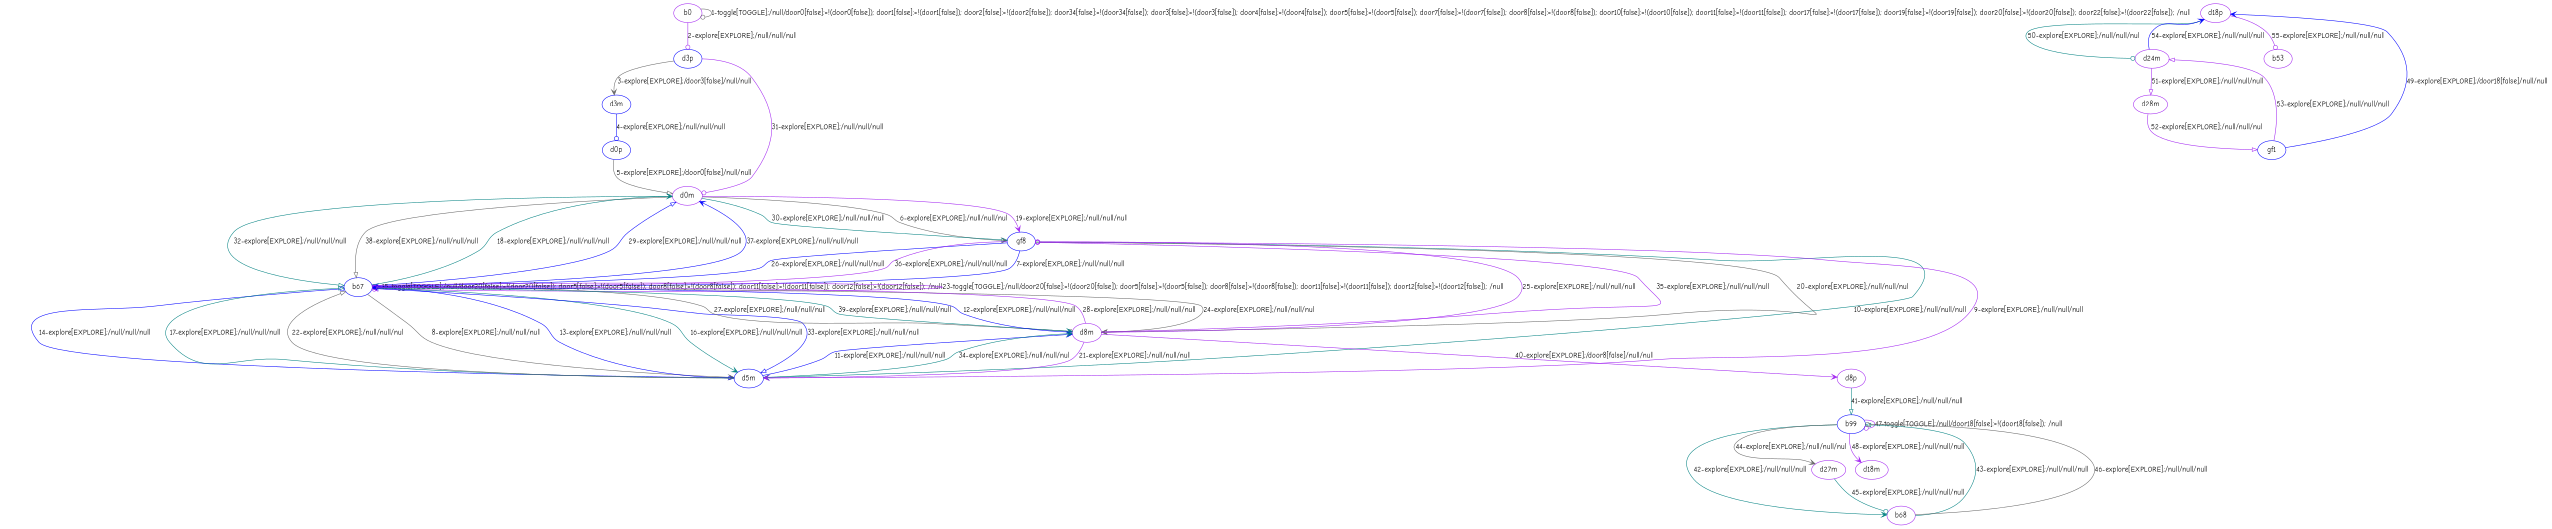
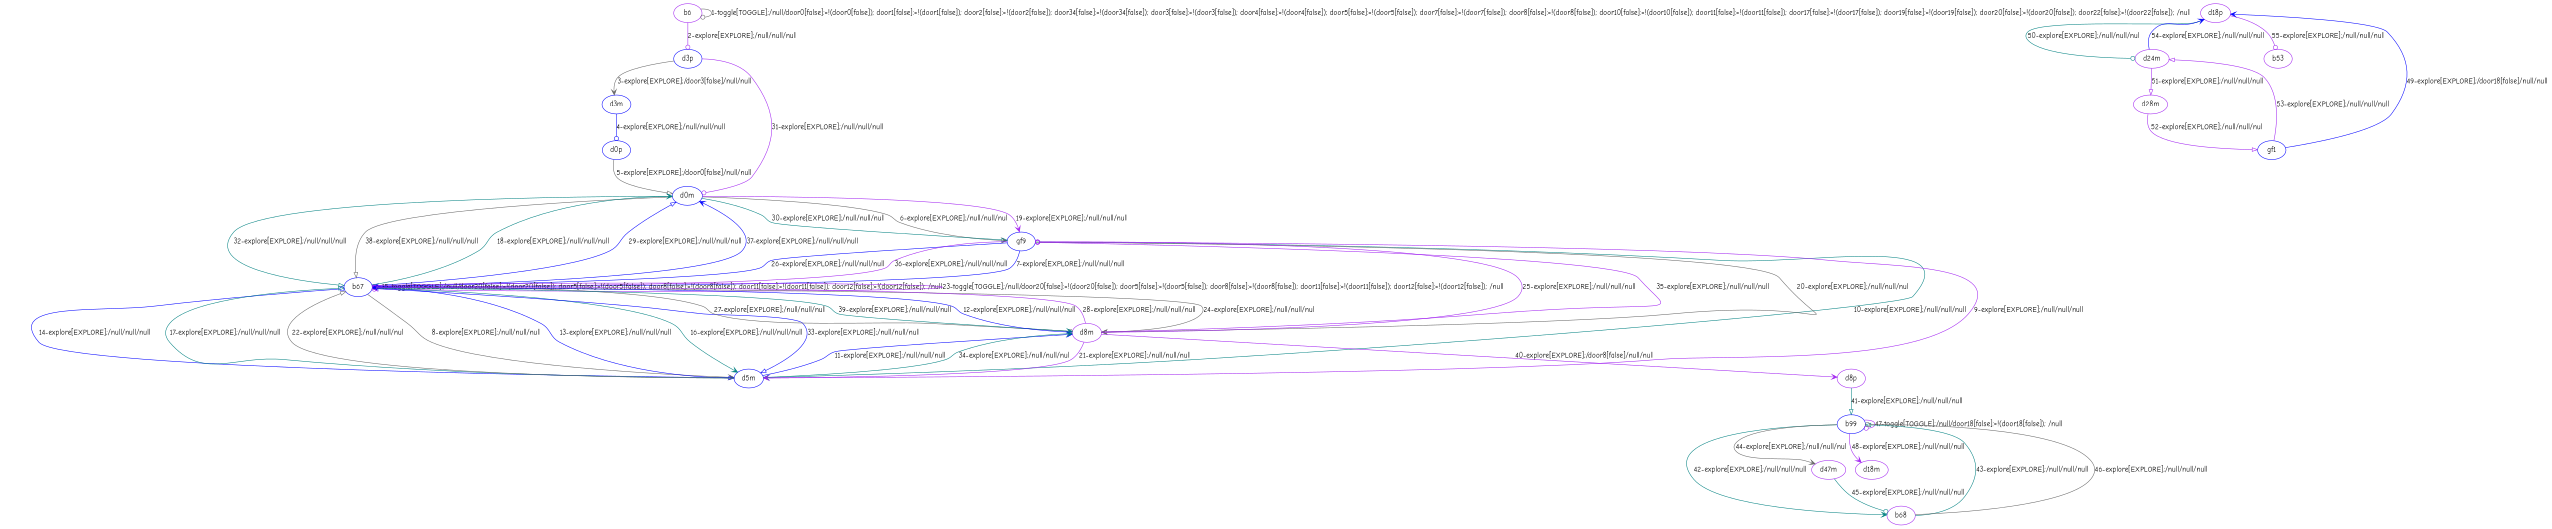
(688, 13) -> (688, 13)
(687, 196) -> (687, 196)
(1021, 241) -> (1021, 241)
(1829, 470) -> (1829, 470)
